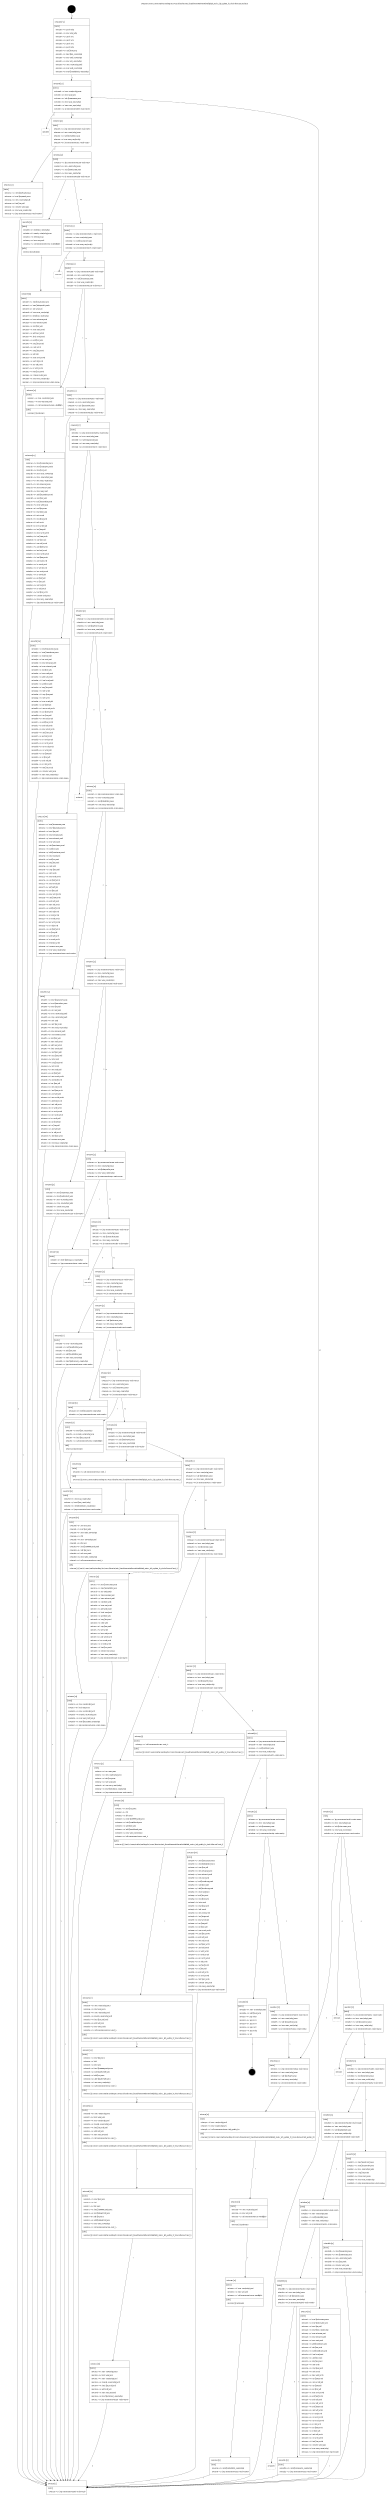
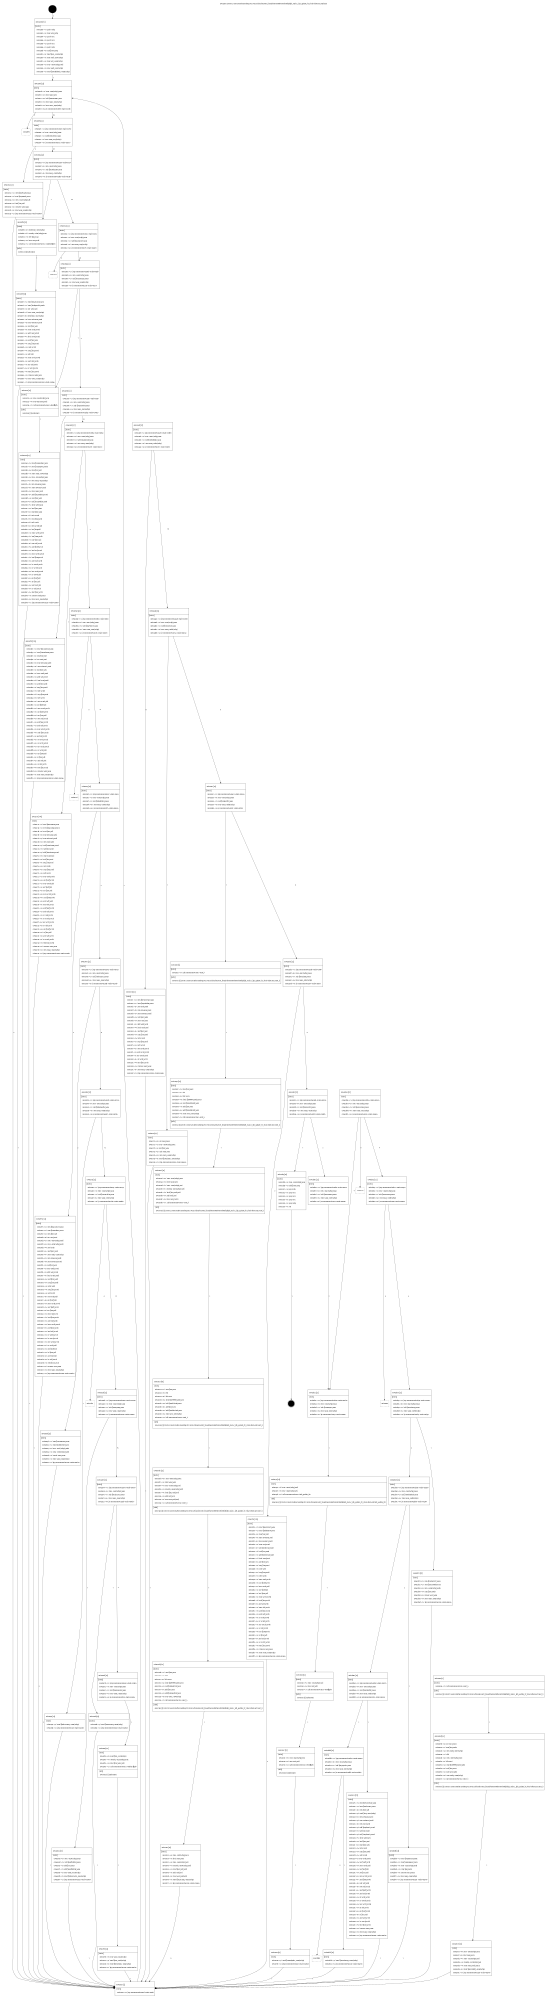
(126, 1436) -> none
